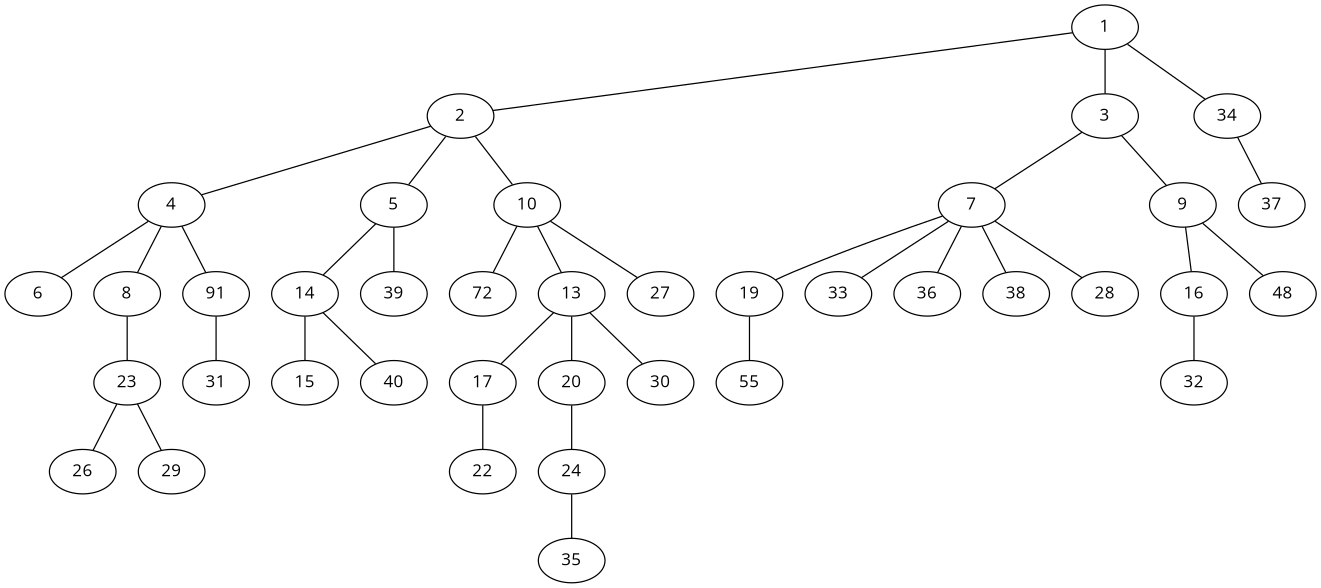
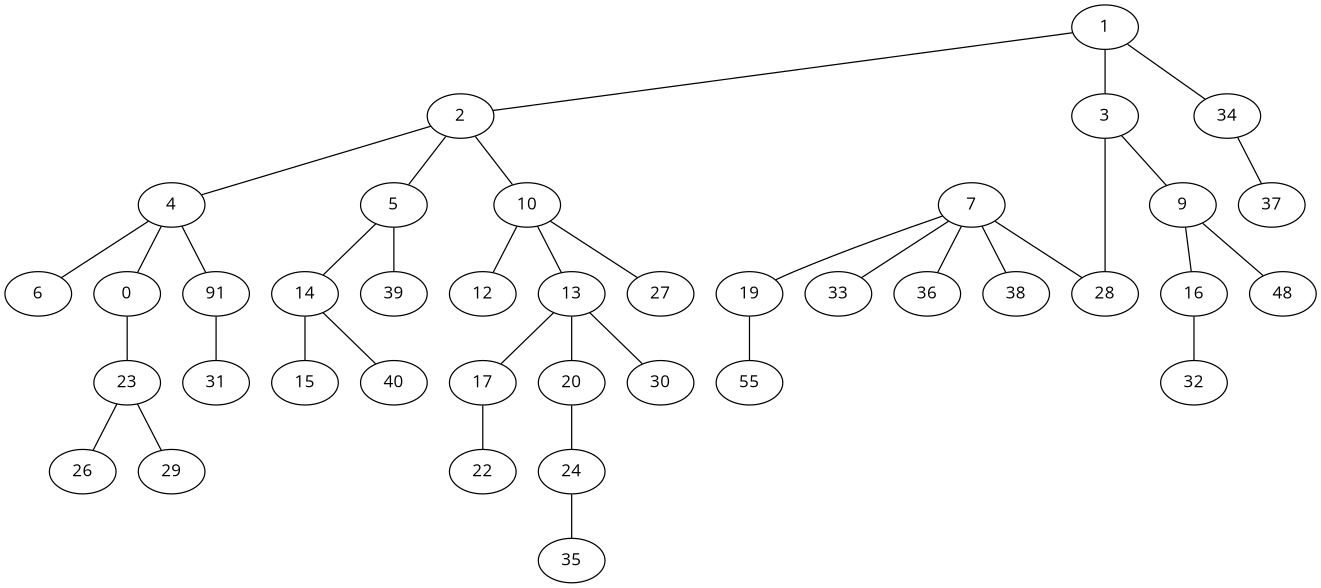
(1038, 161) -> (1105, 205)
(127, 294) -> (127, 294)
(483, 294) -> (483, 294)
